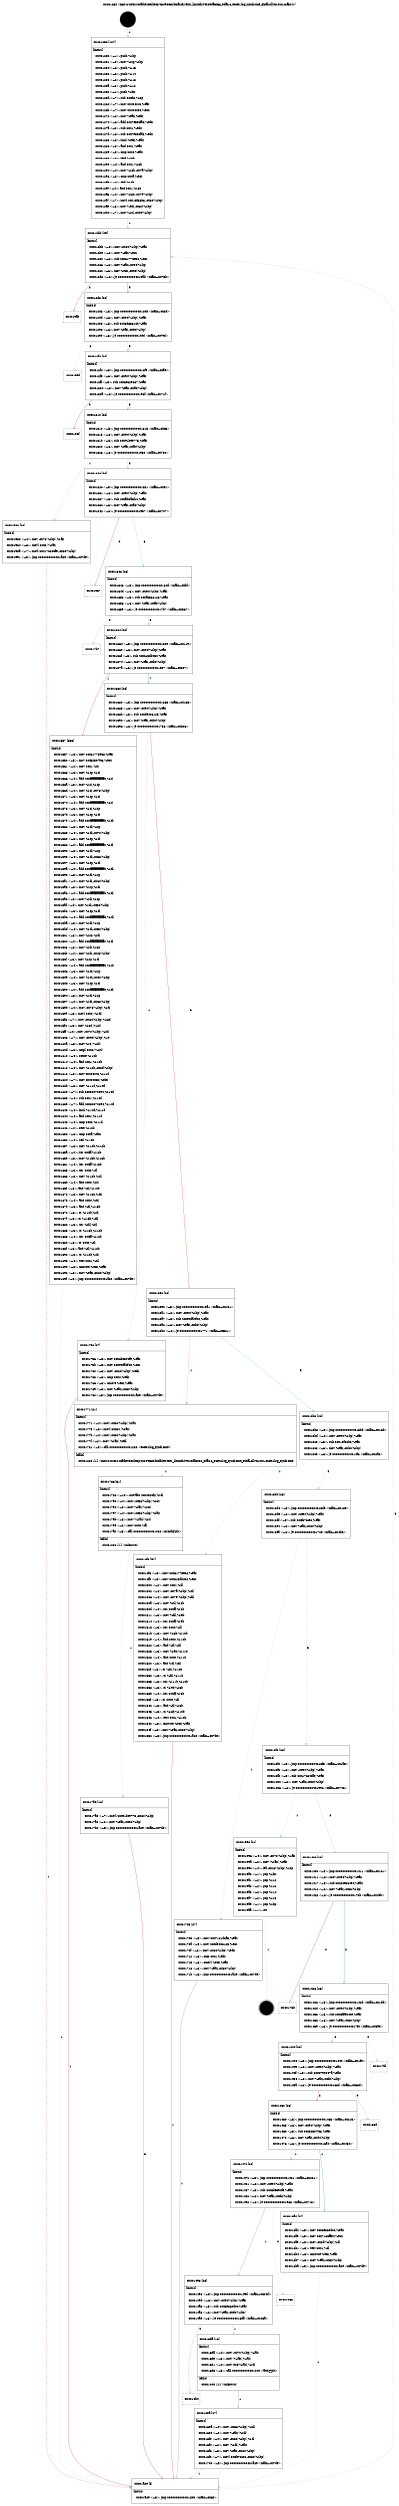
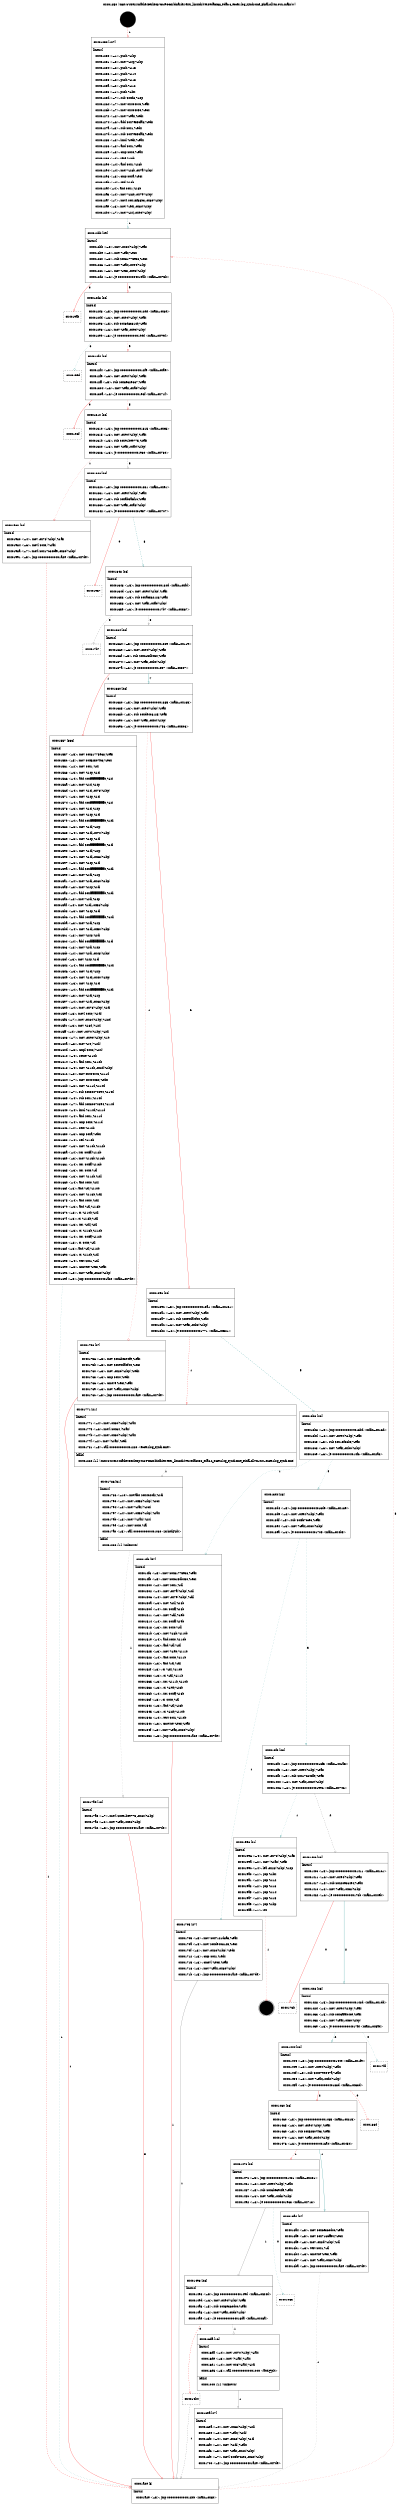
(196, 2473) -> (187, 2441)
